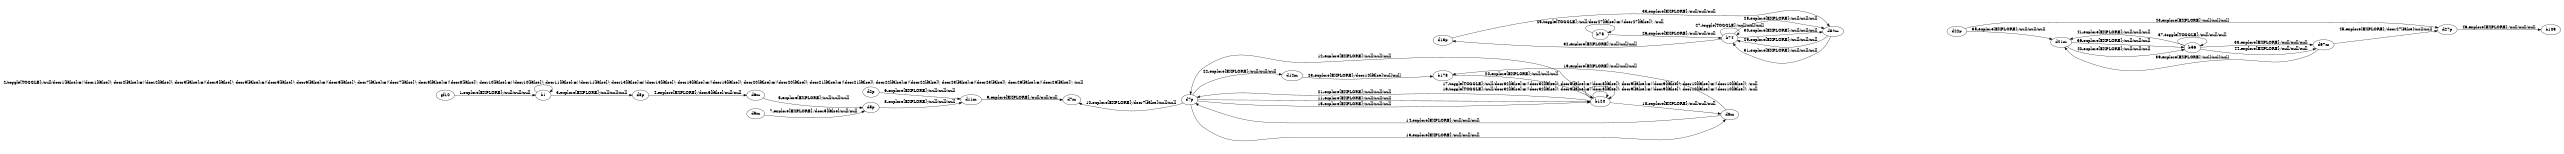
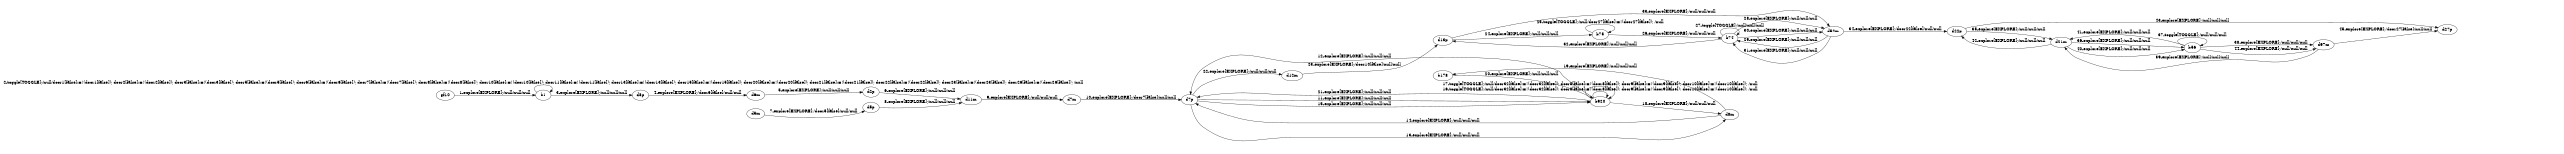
(2551, 30) -> none
none -> (1894, 31)
none -> (1521, 37)
none -> (2007, 49)
(1366, 79) -> (1372, 71)
(1600, 102) -> (1600, 102)
(811, 106) -> (812, 94)
(1132, 111) -> (1130, 100)
